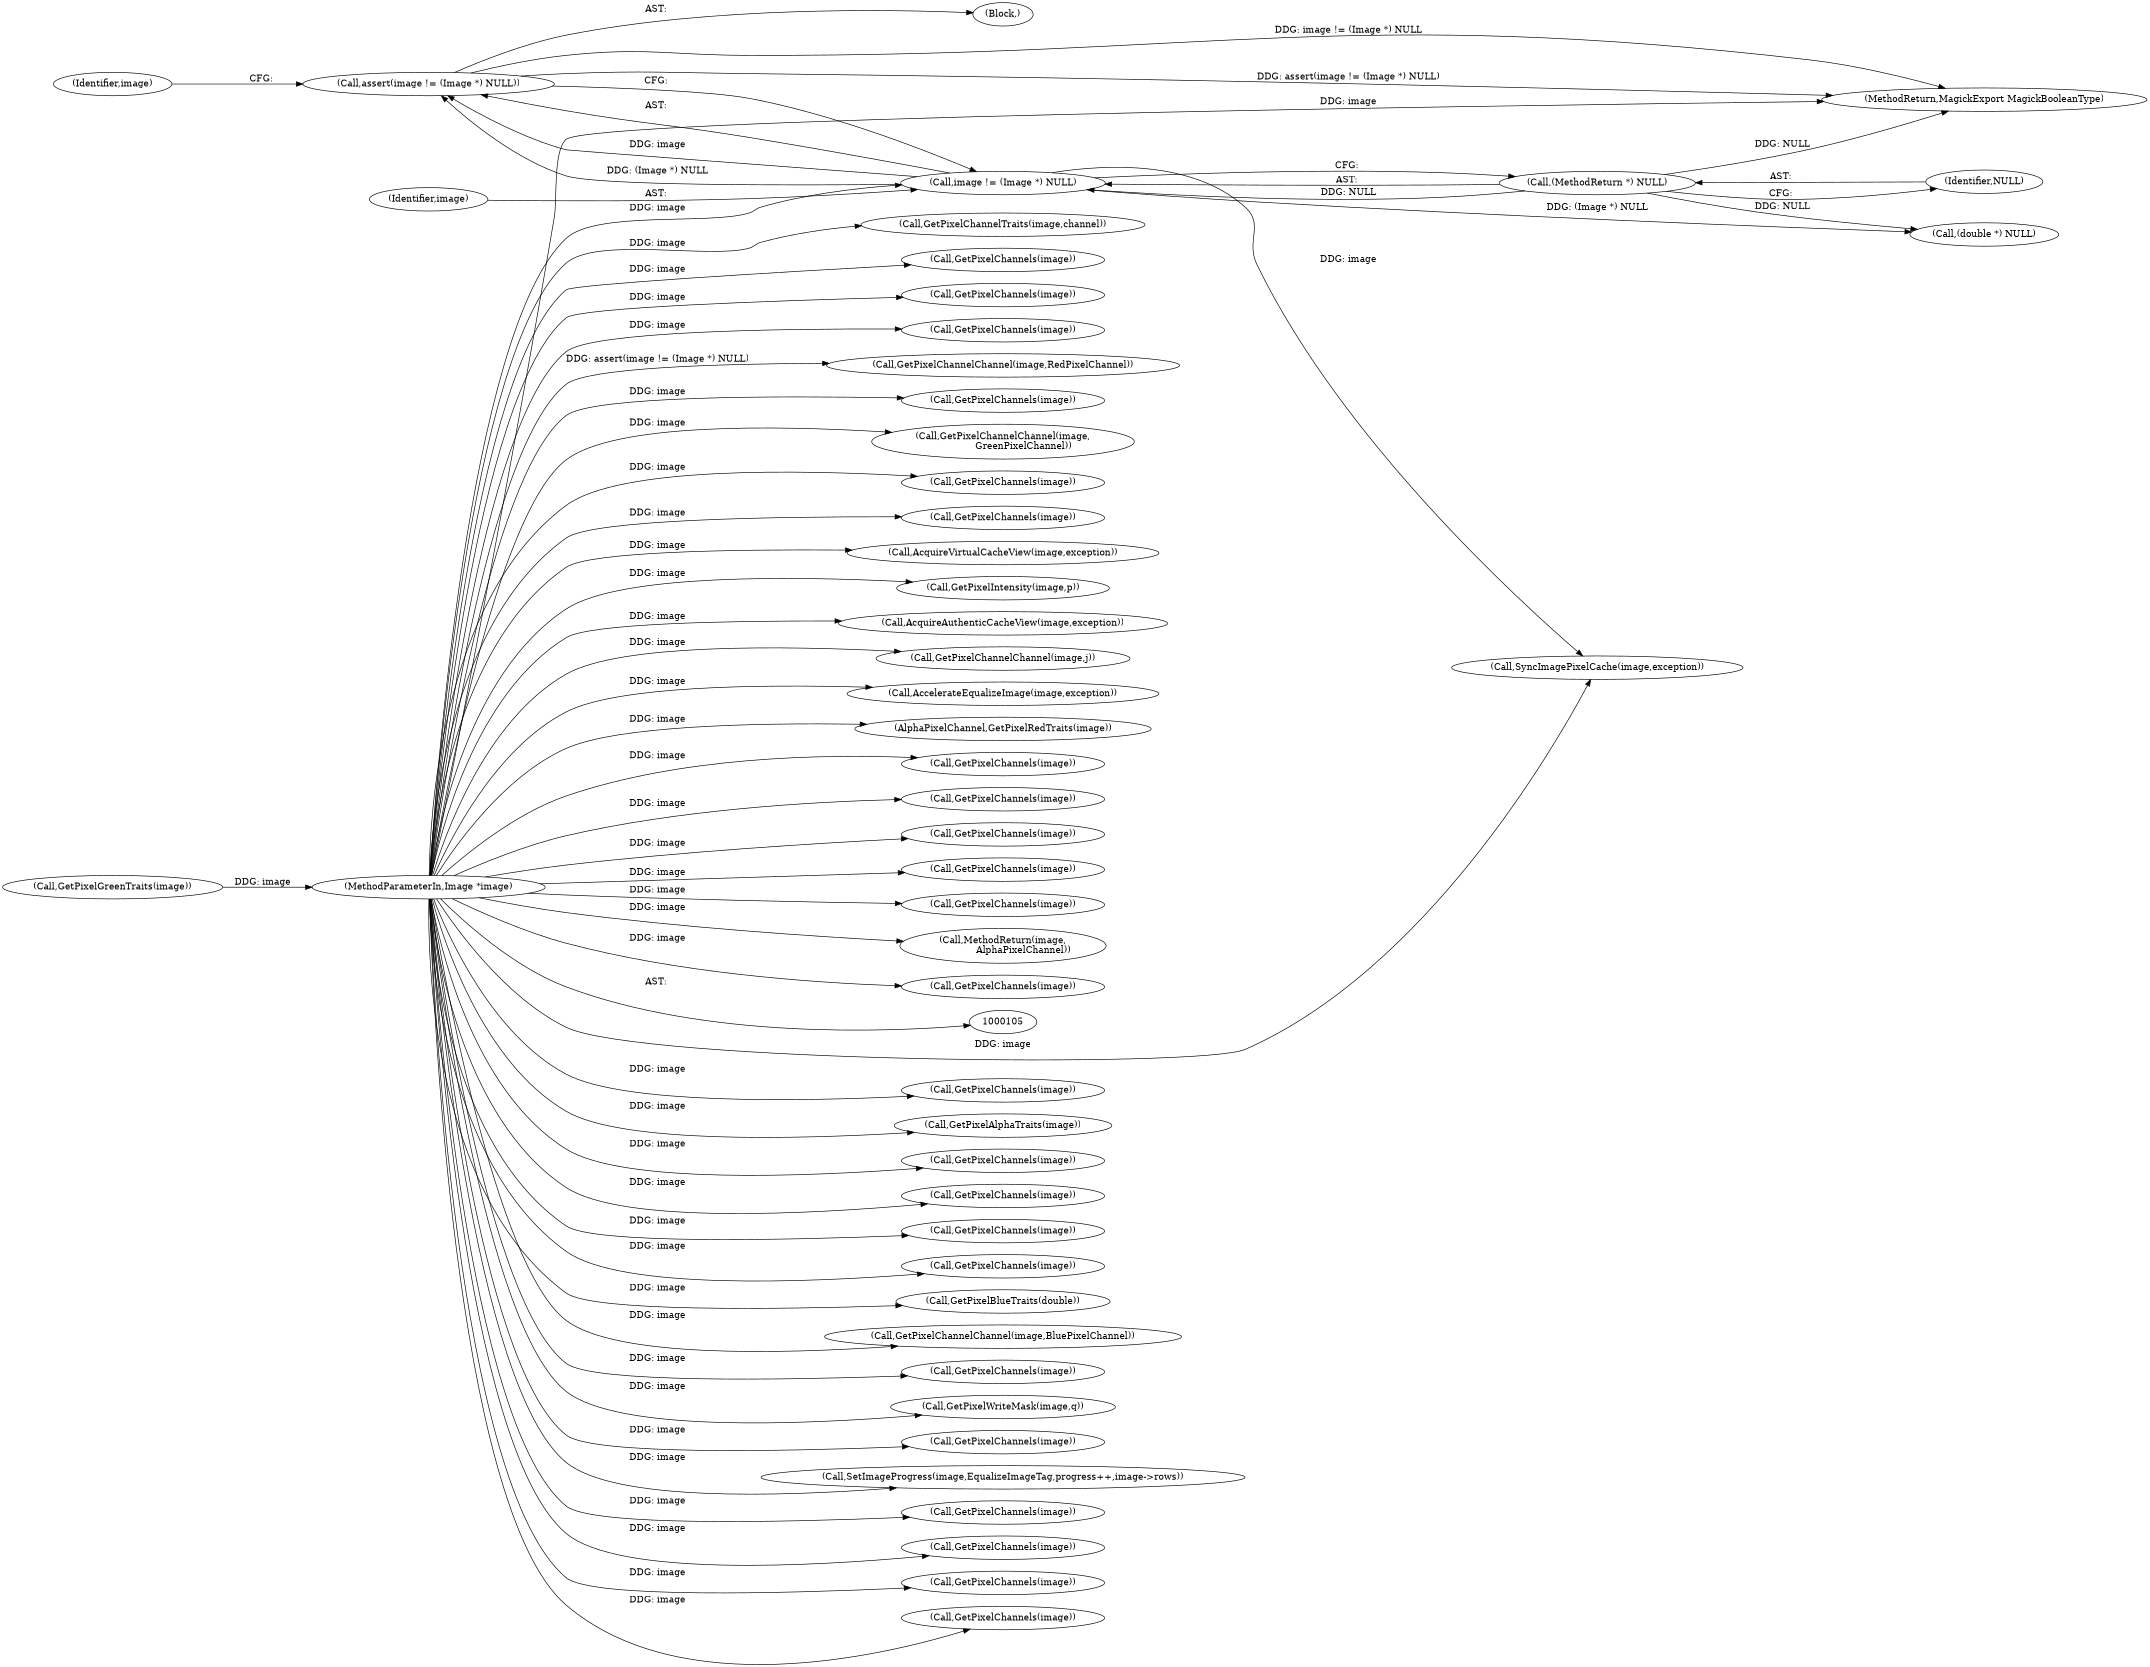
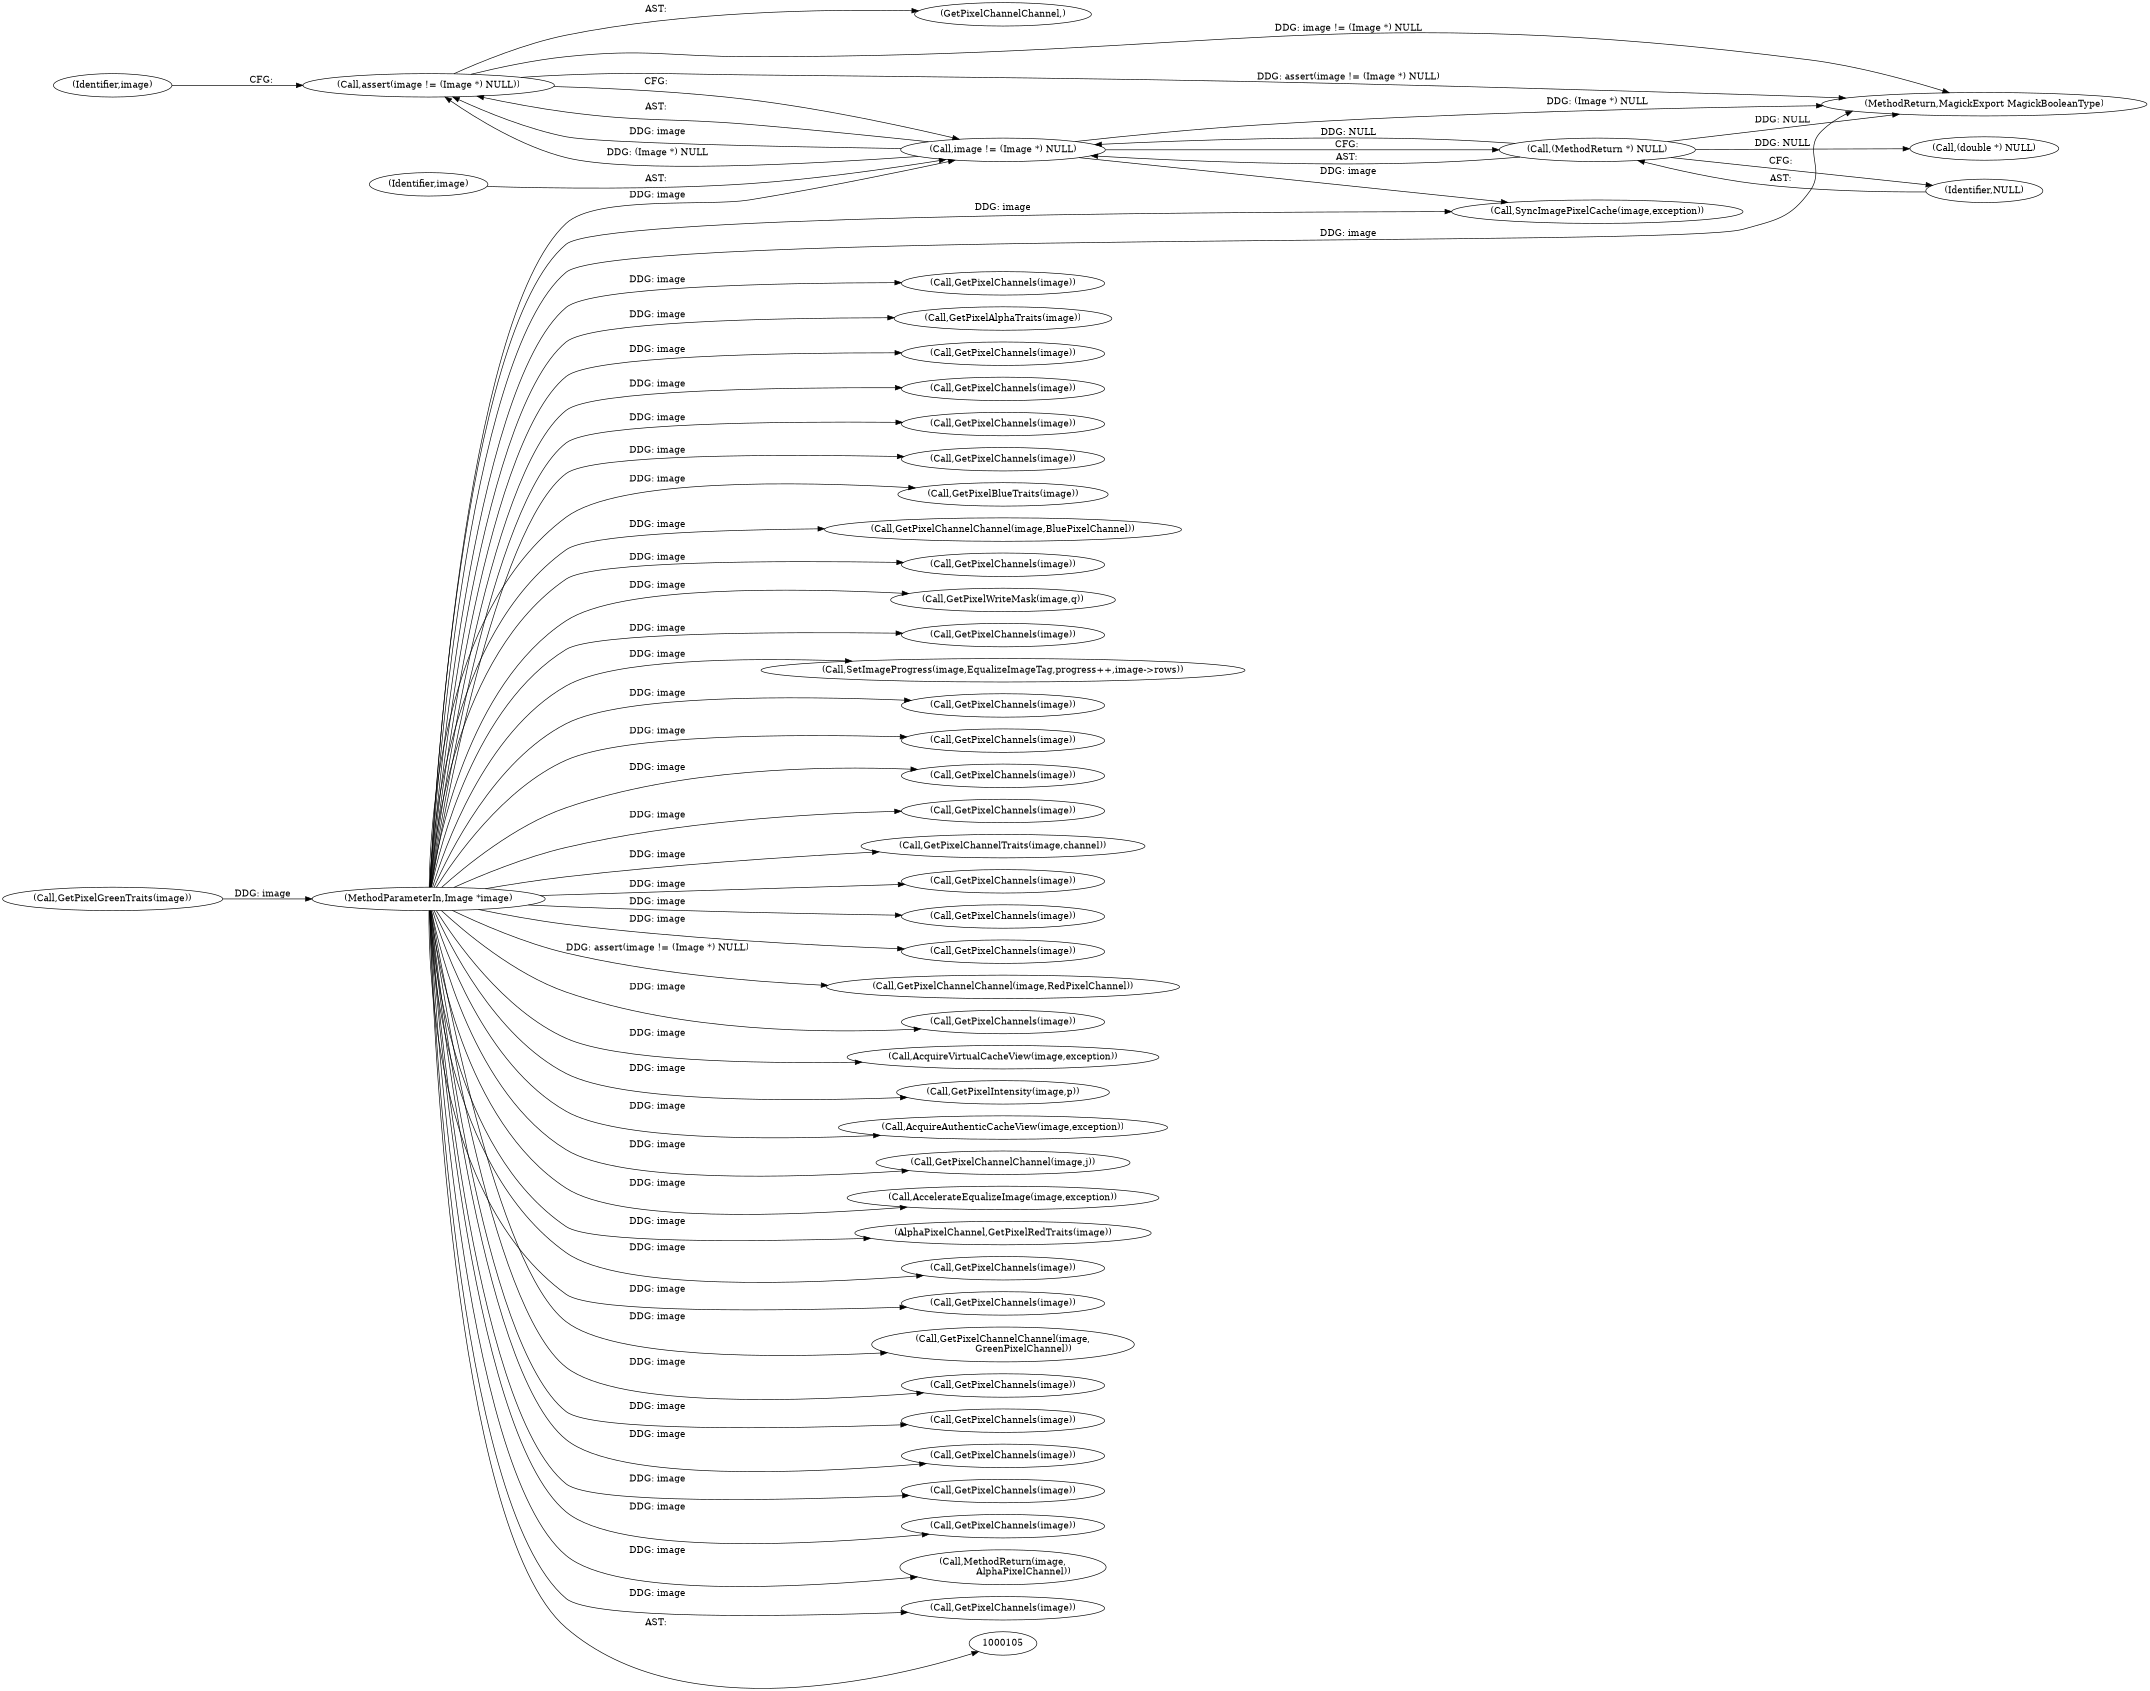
(1003, 14) -> (1003, 14)
(1495, 215) -> (1445, 116)
(1003, 1301) -> (1003, 494)
